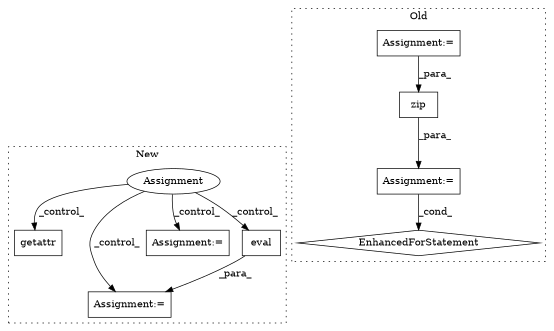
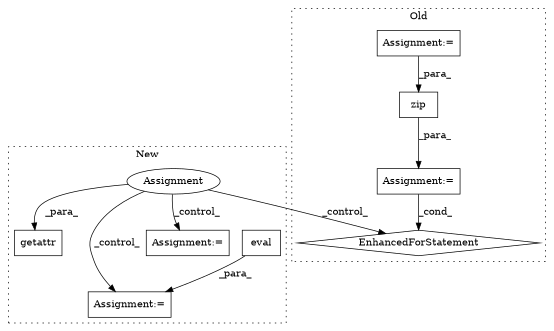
(220, 207) -> (298, 211)
(62, 212) -> (62, 212)
